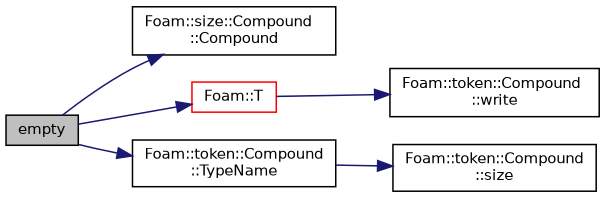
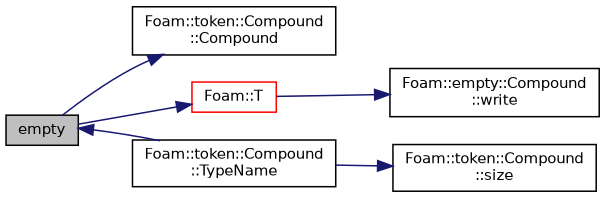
(234, 31) -> (234, 31)
(495, 93) -> (495, 93)
(98, 149) -> (127, 135)
